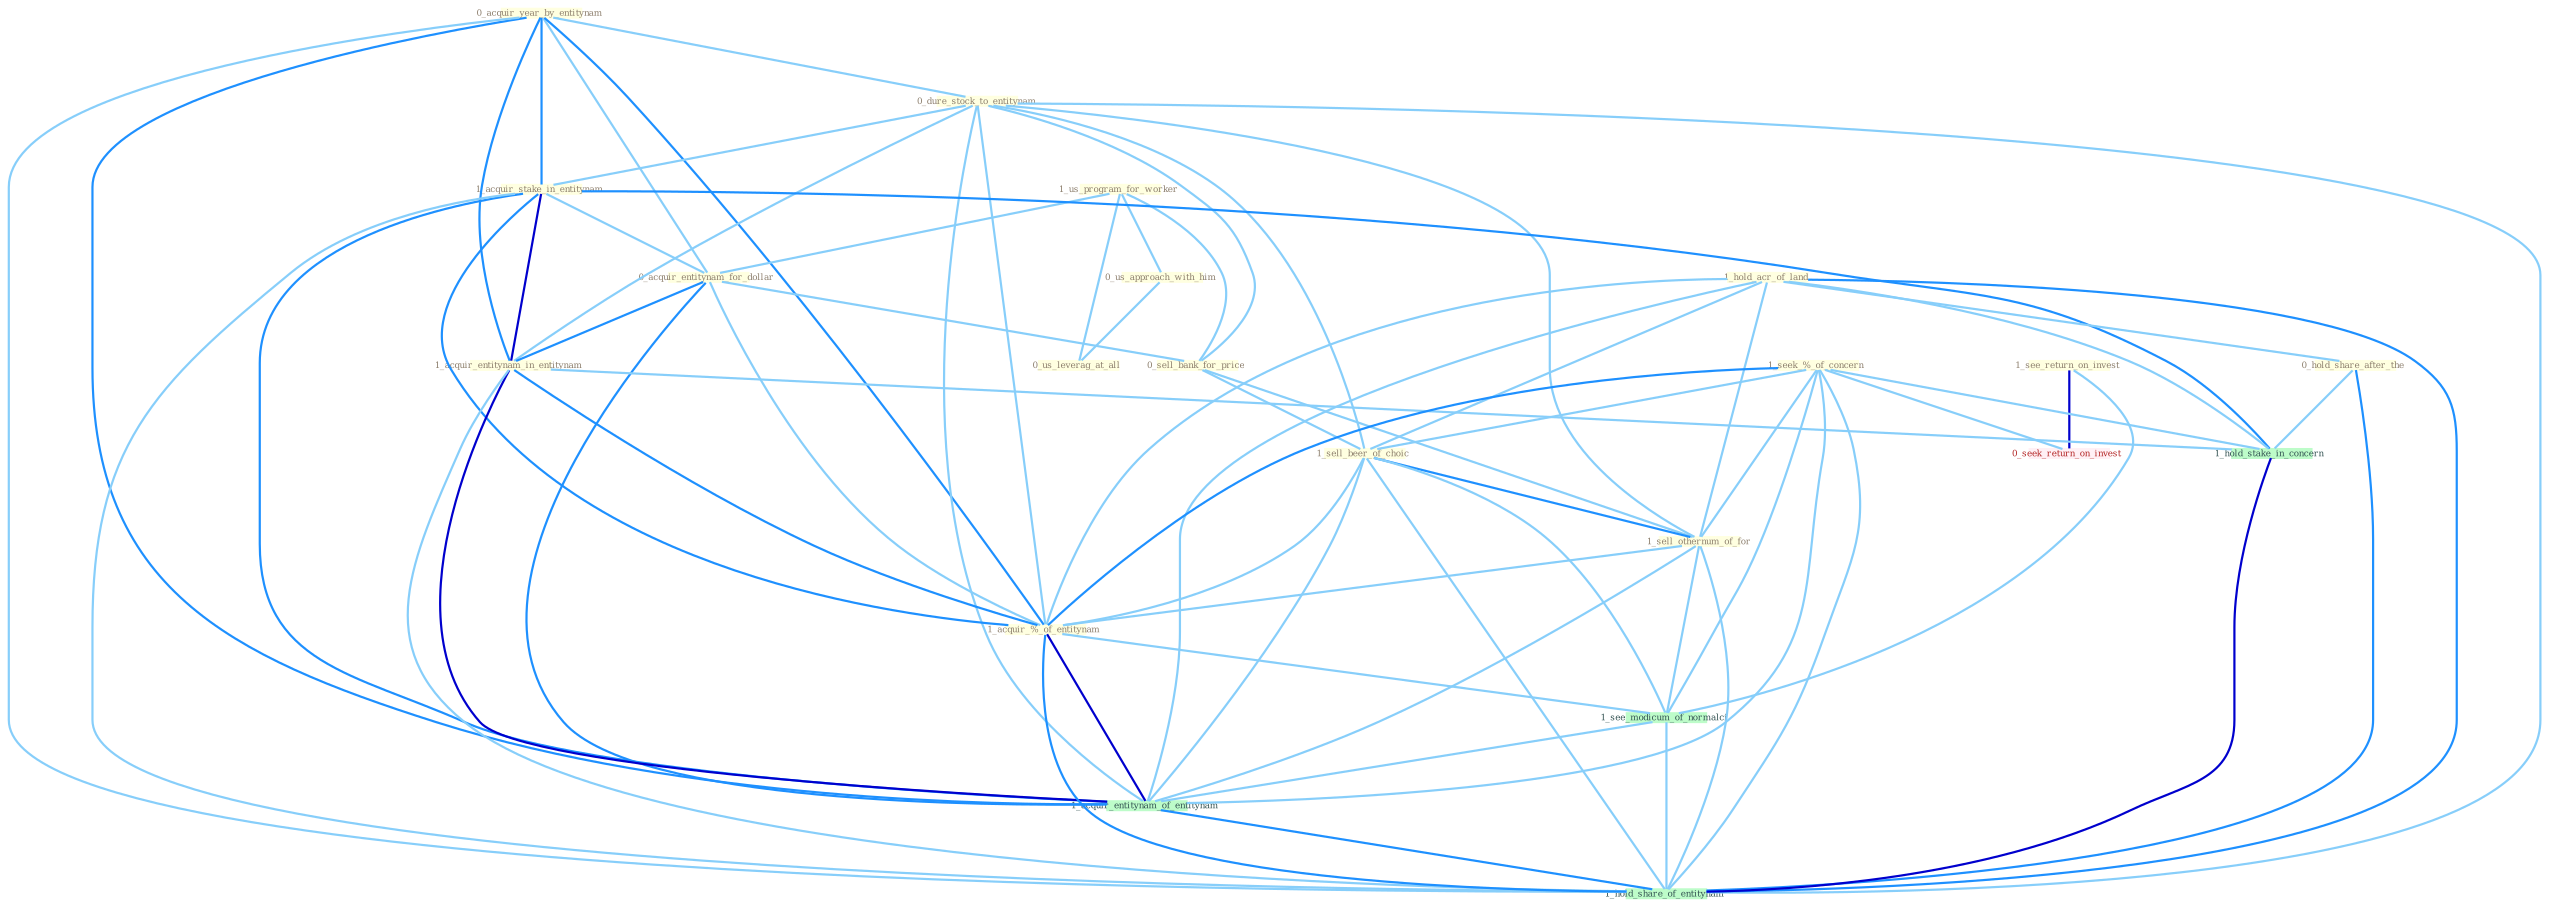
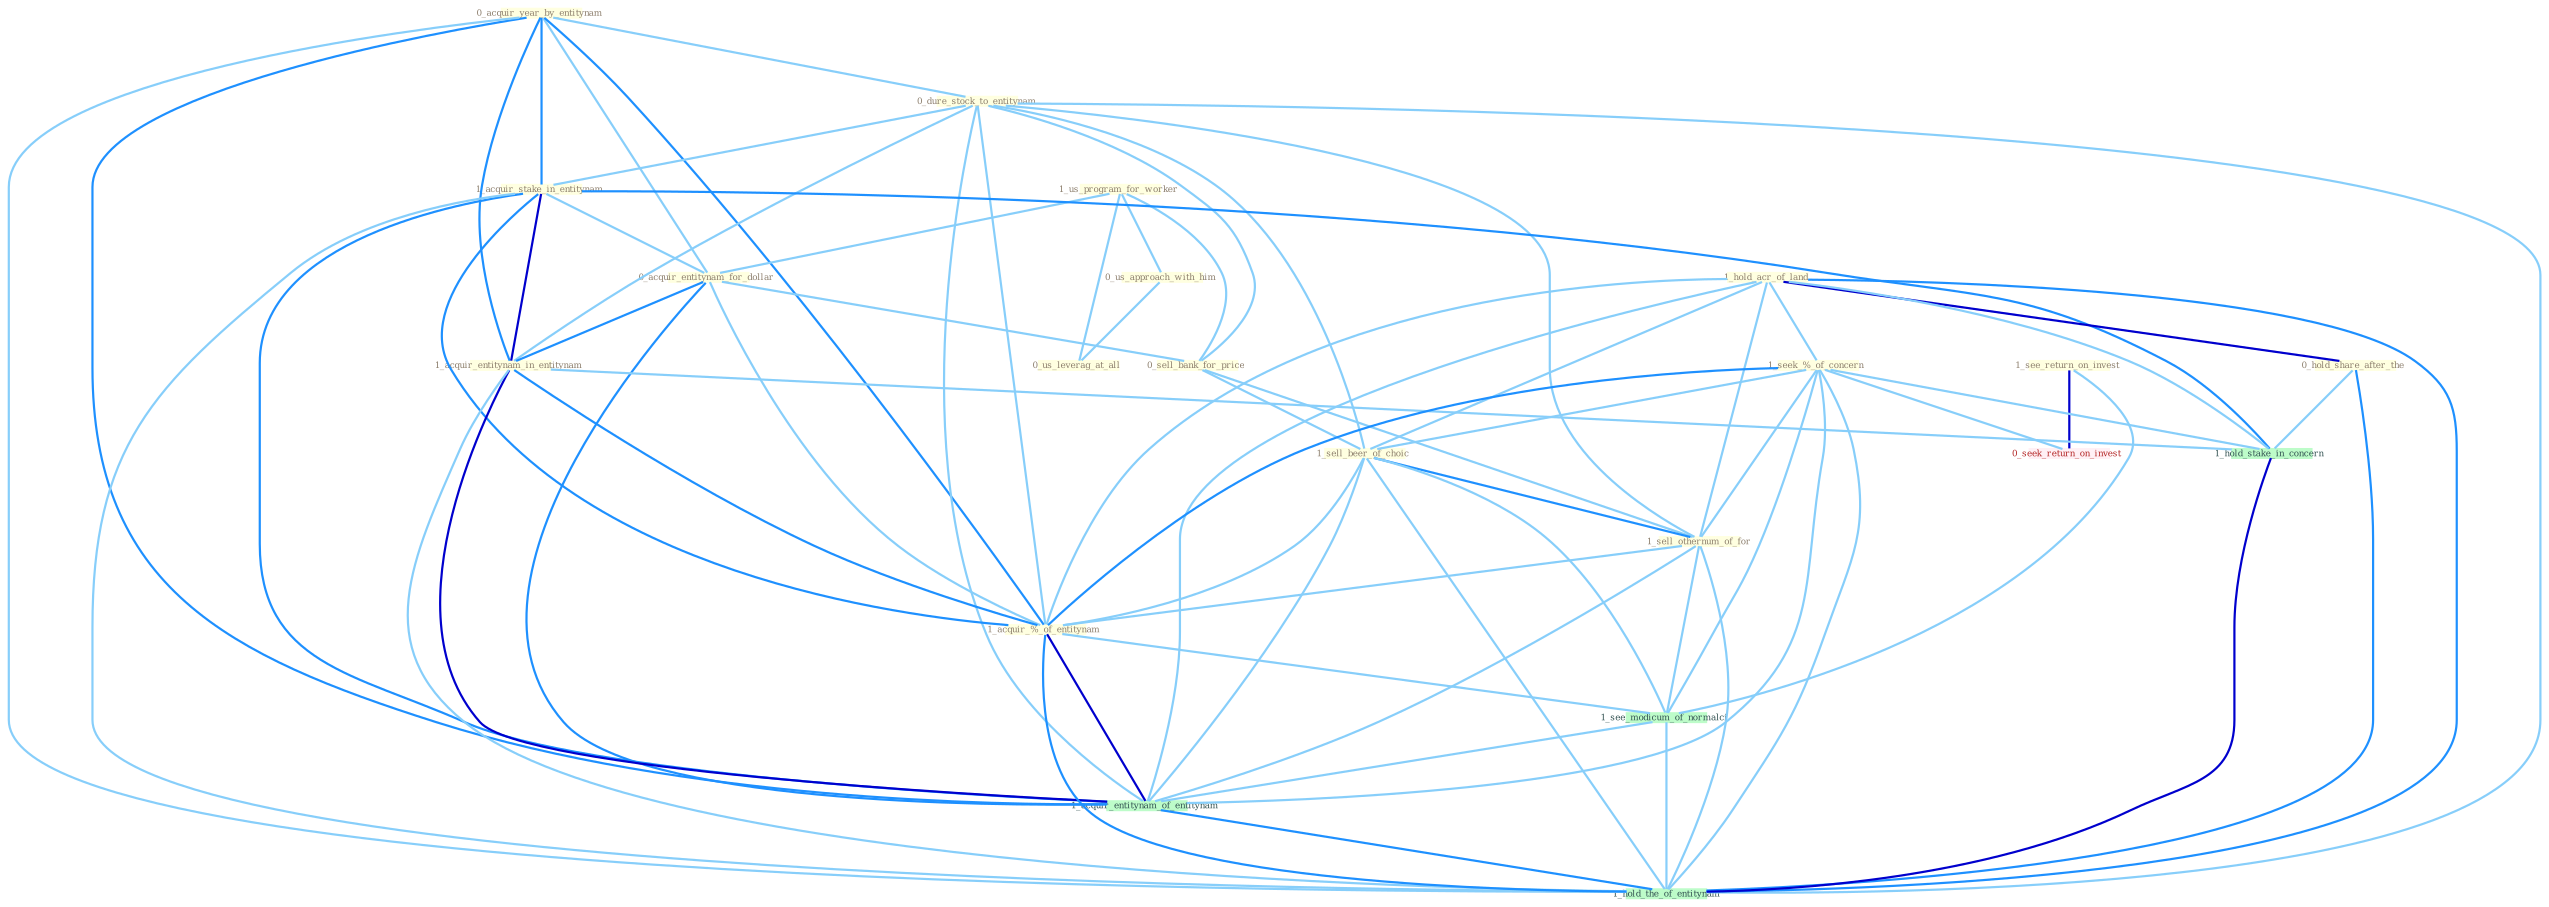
none -> (1793, 321)
(2145, 333) -> (2145, 333)
(1666, 894) -> (1666, 894)
